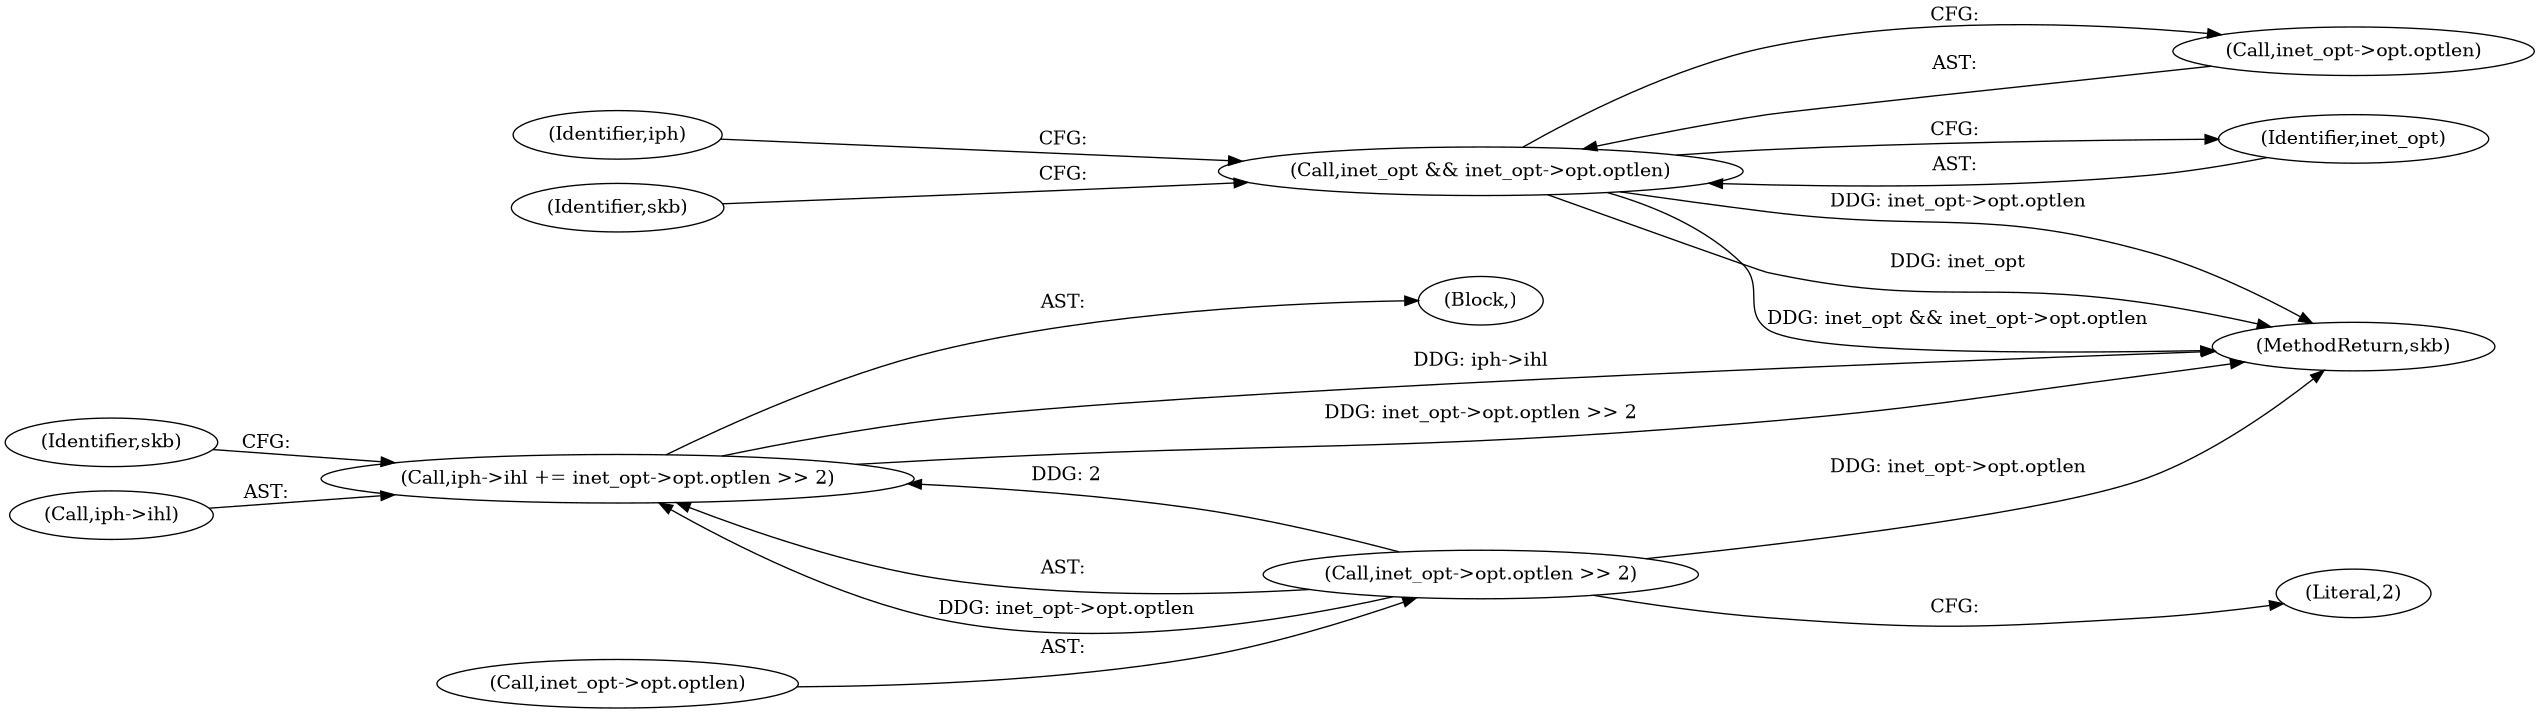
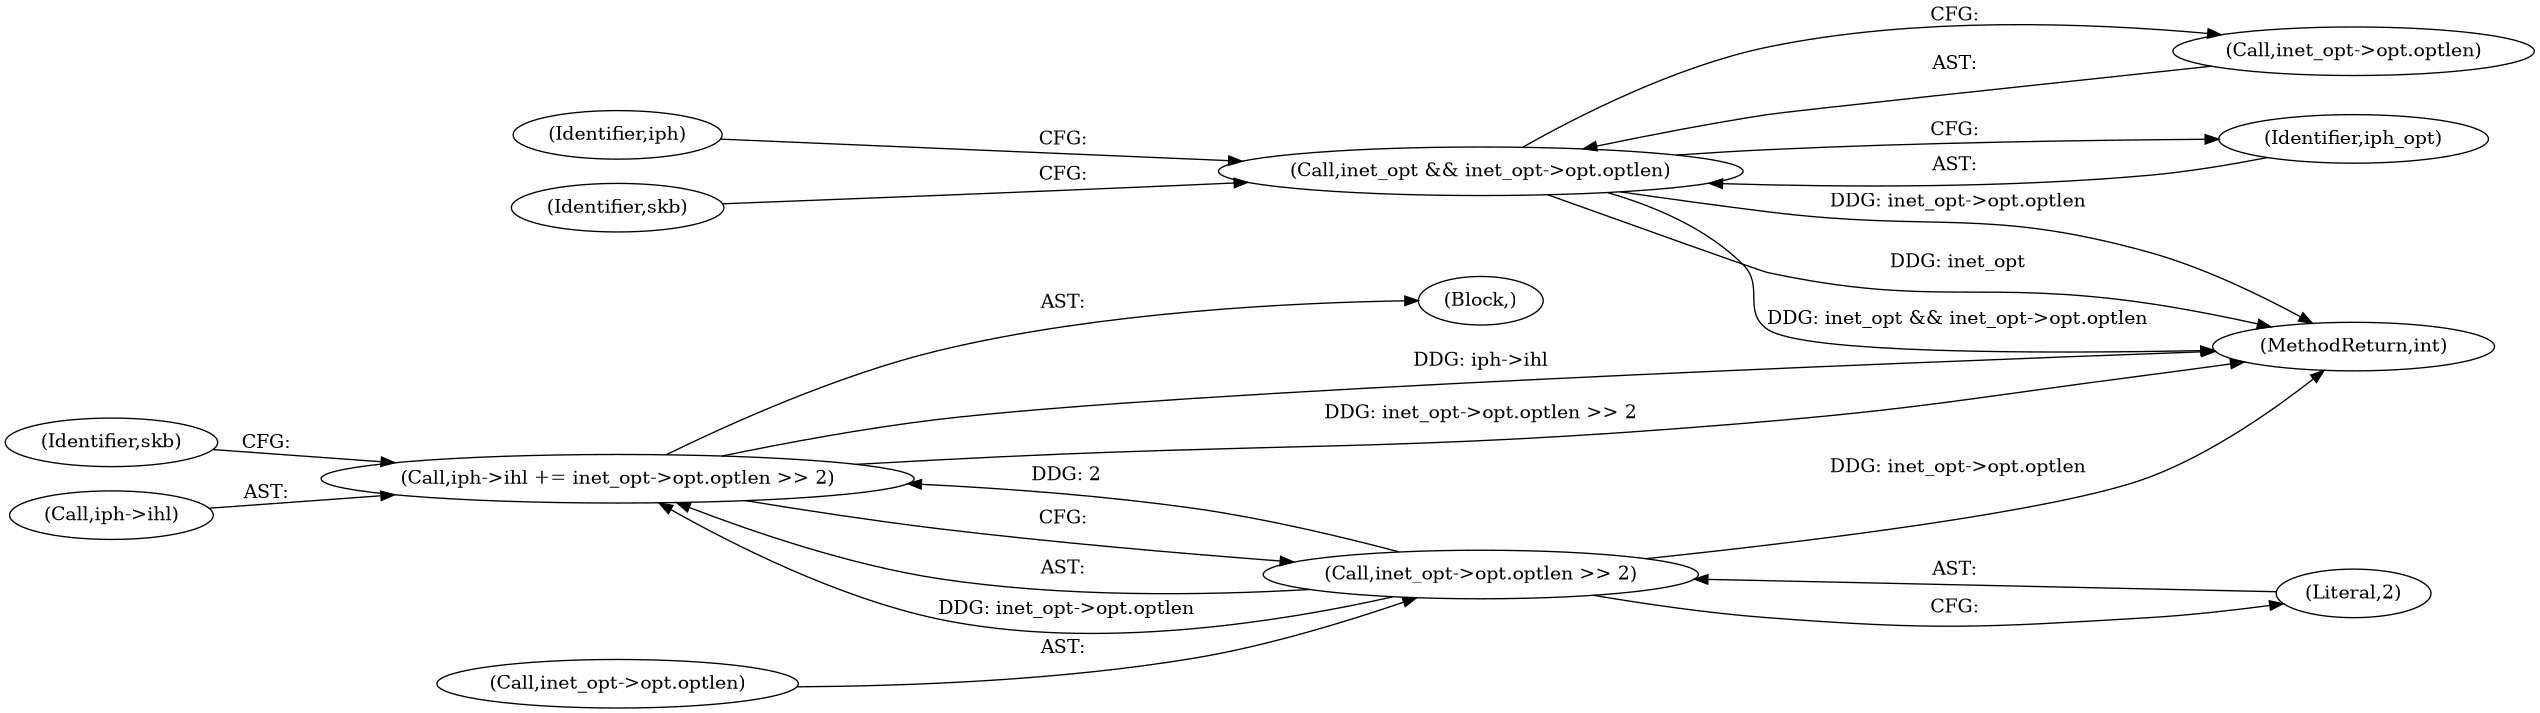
(2354, 139) -> (2354, 139)
(2354, 347) -> (2354, 347)
none -> (1012, 537)
none -> (1992, 586)
